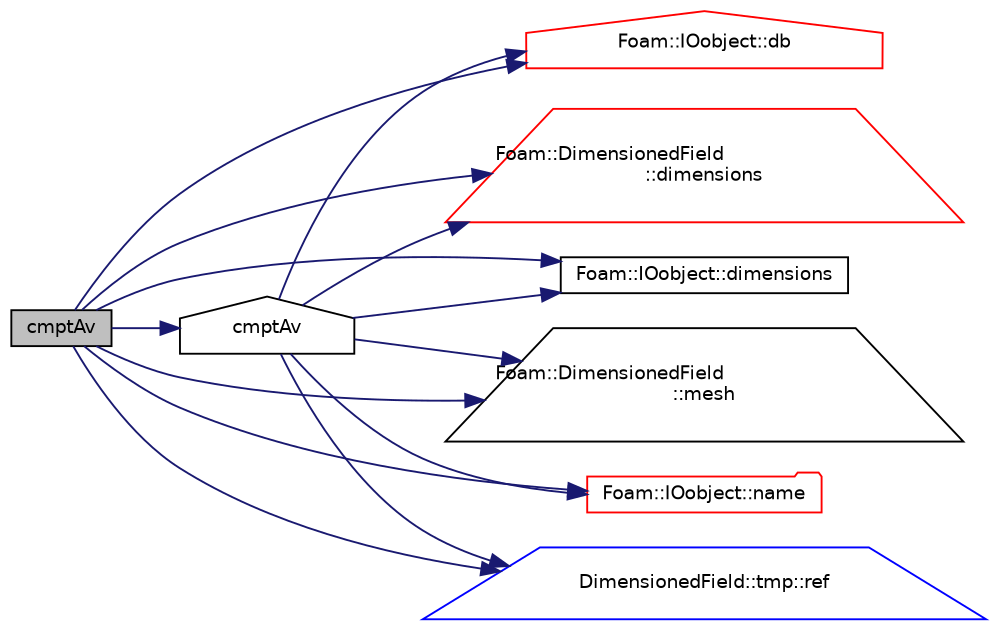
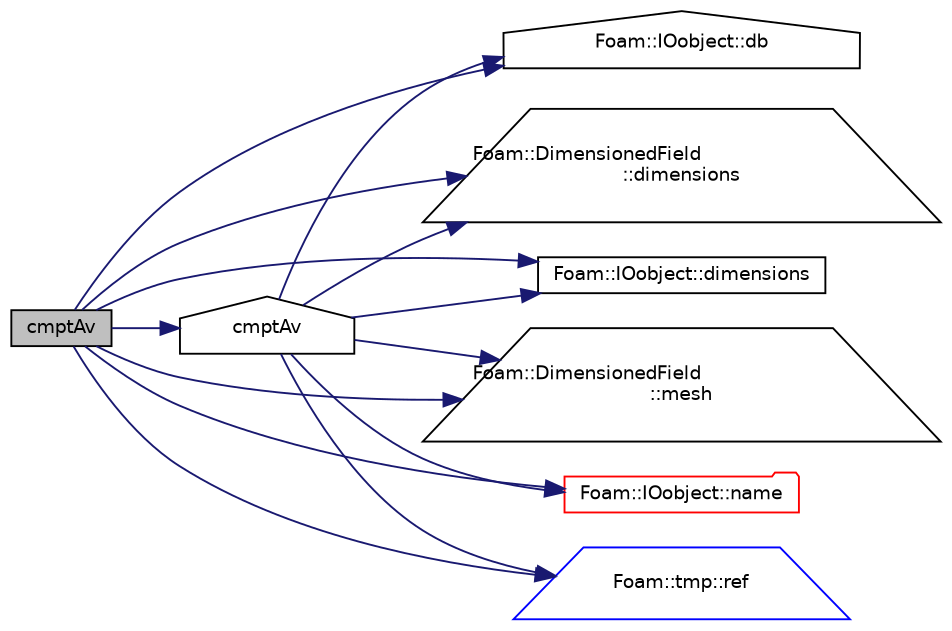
(704, 43) -> (682, 43)
(704, 166) -> (682, 166)
(704, 583) -> (682, 583)
